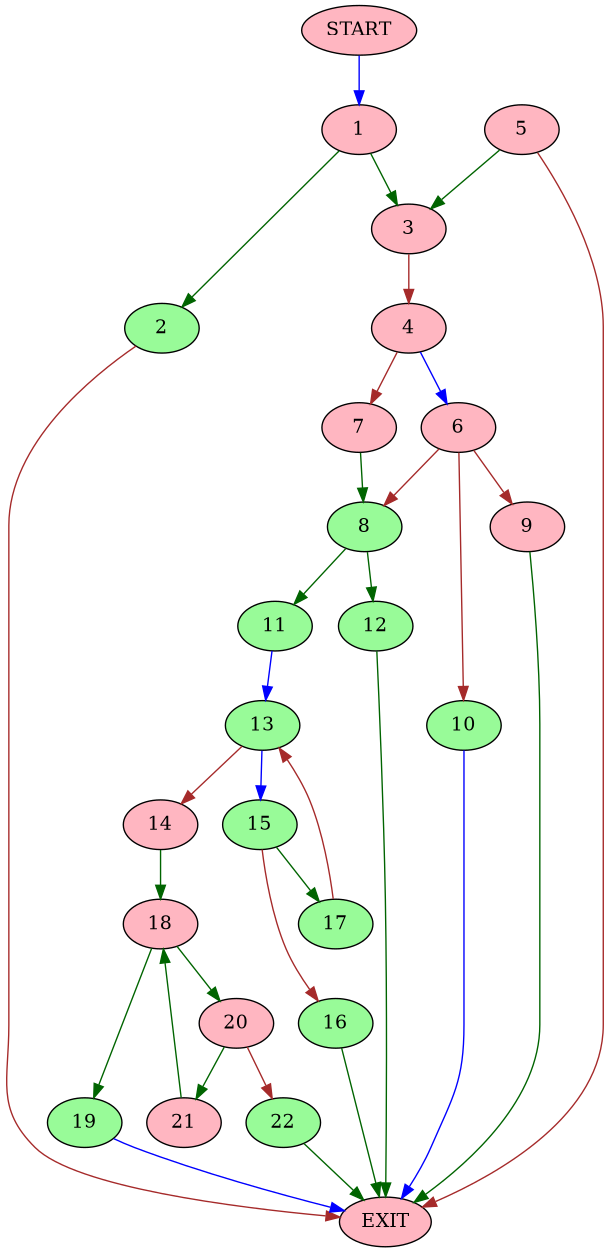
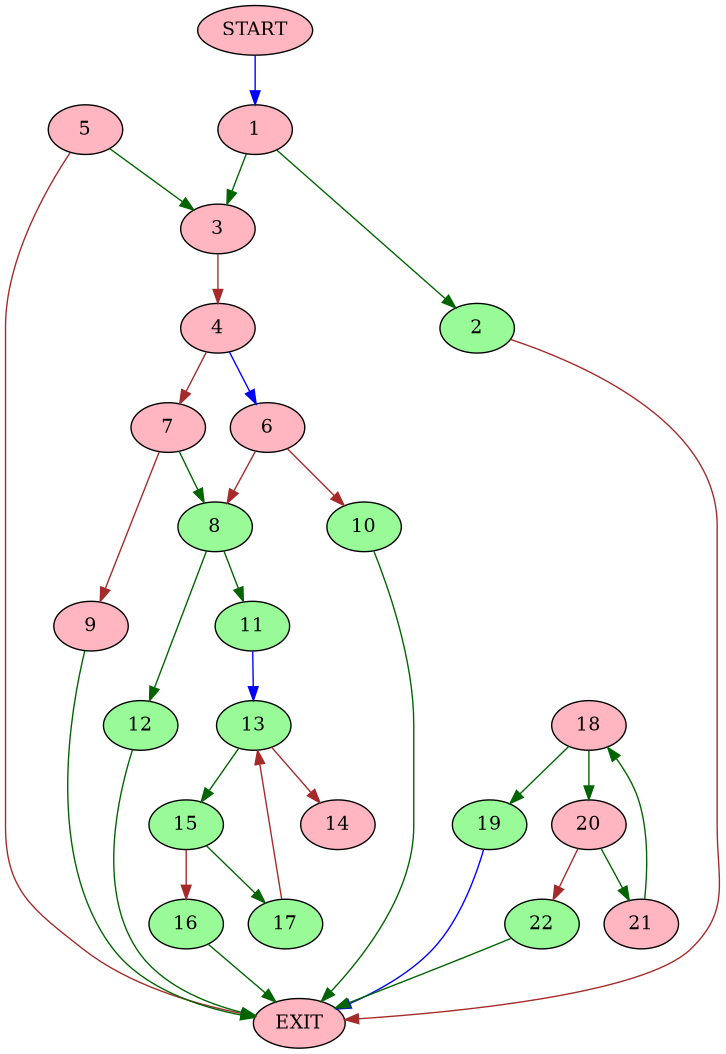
(489, 471) -> (132, 520)
(261, 768) -> (224, 769)
(161, 868) -> none
(464, 974) -> (414, 780)
